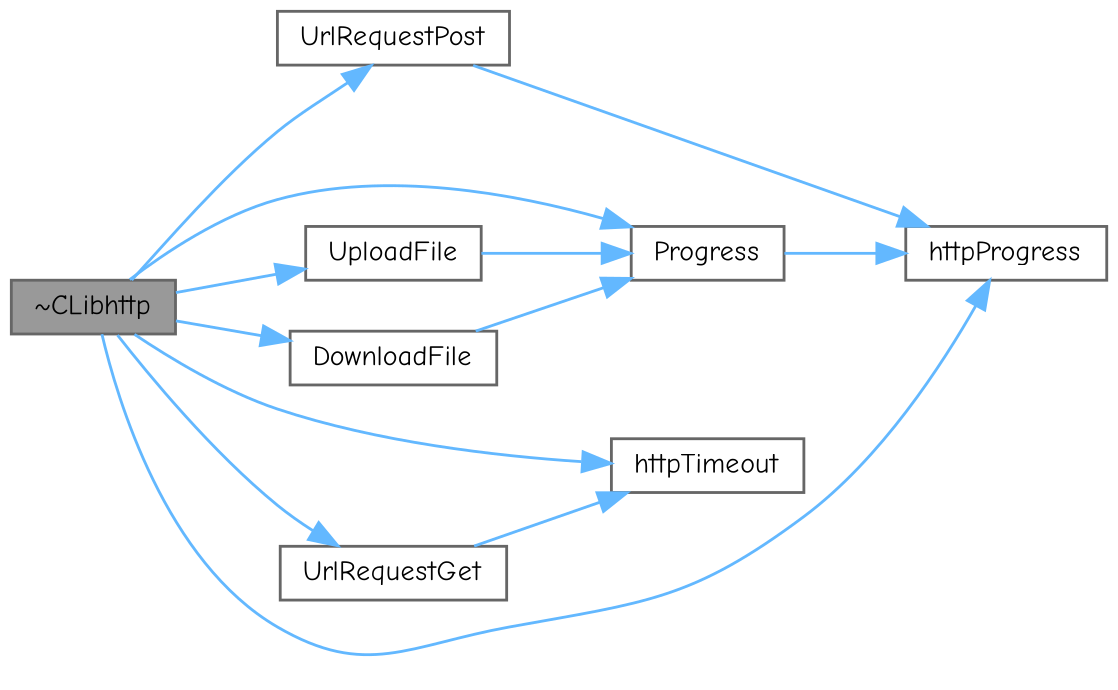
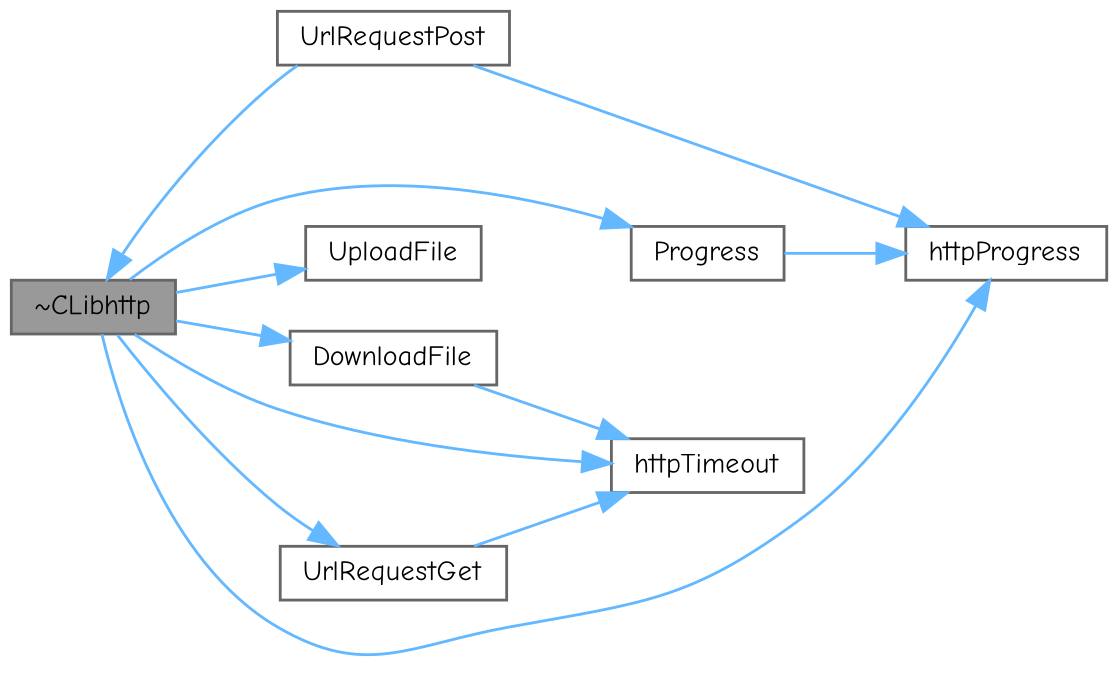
(232, 173) -> (203, 153)
(542, 253) -> none
(540, 309) -> (537, 407)
